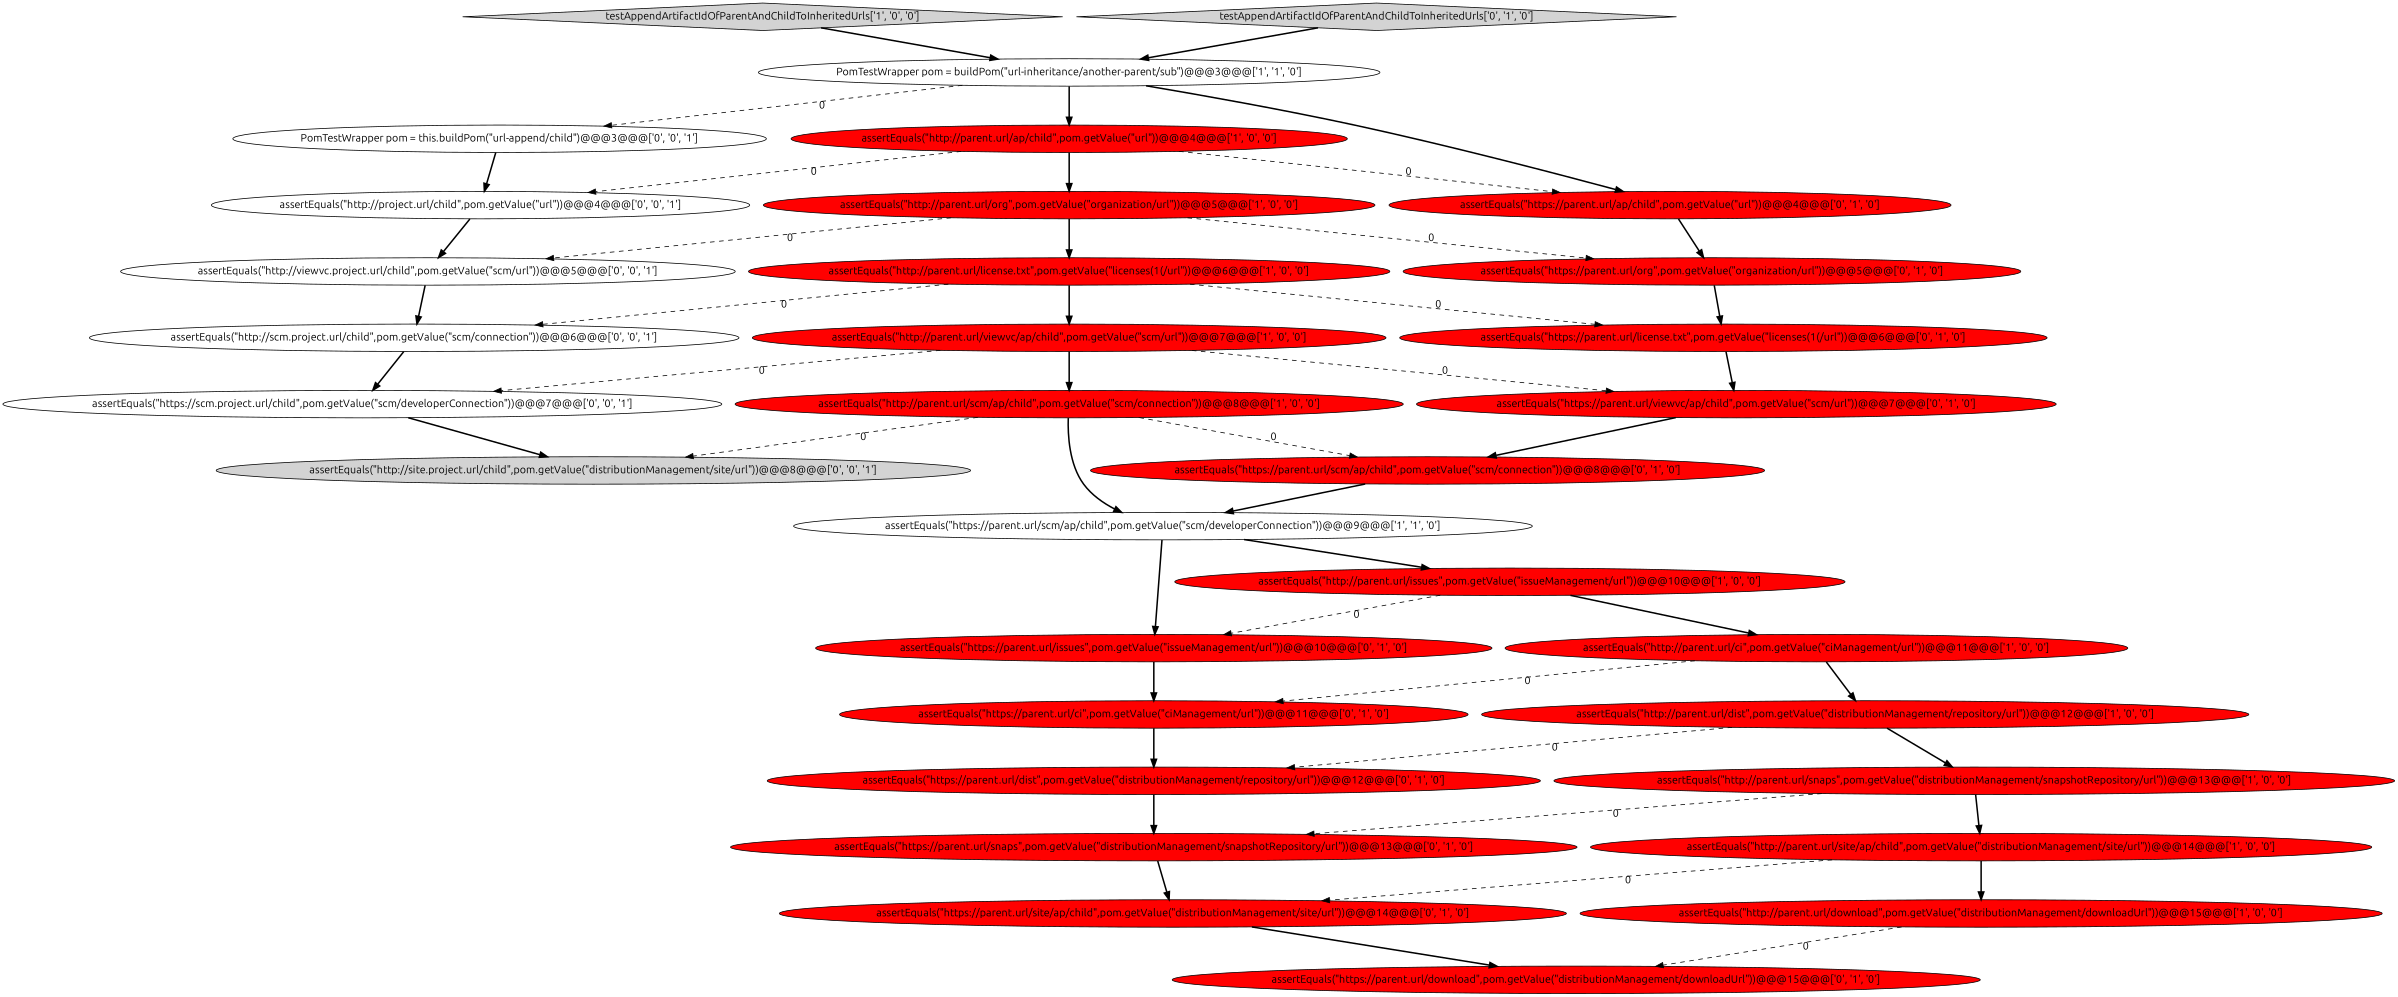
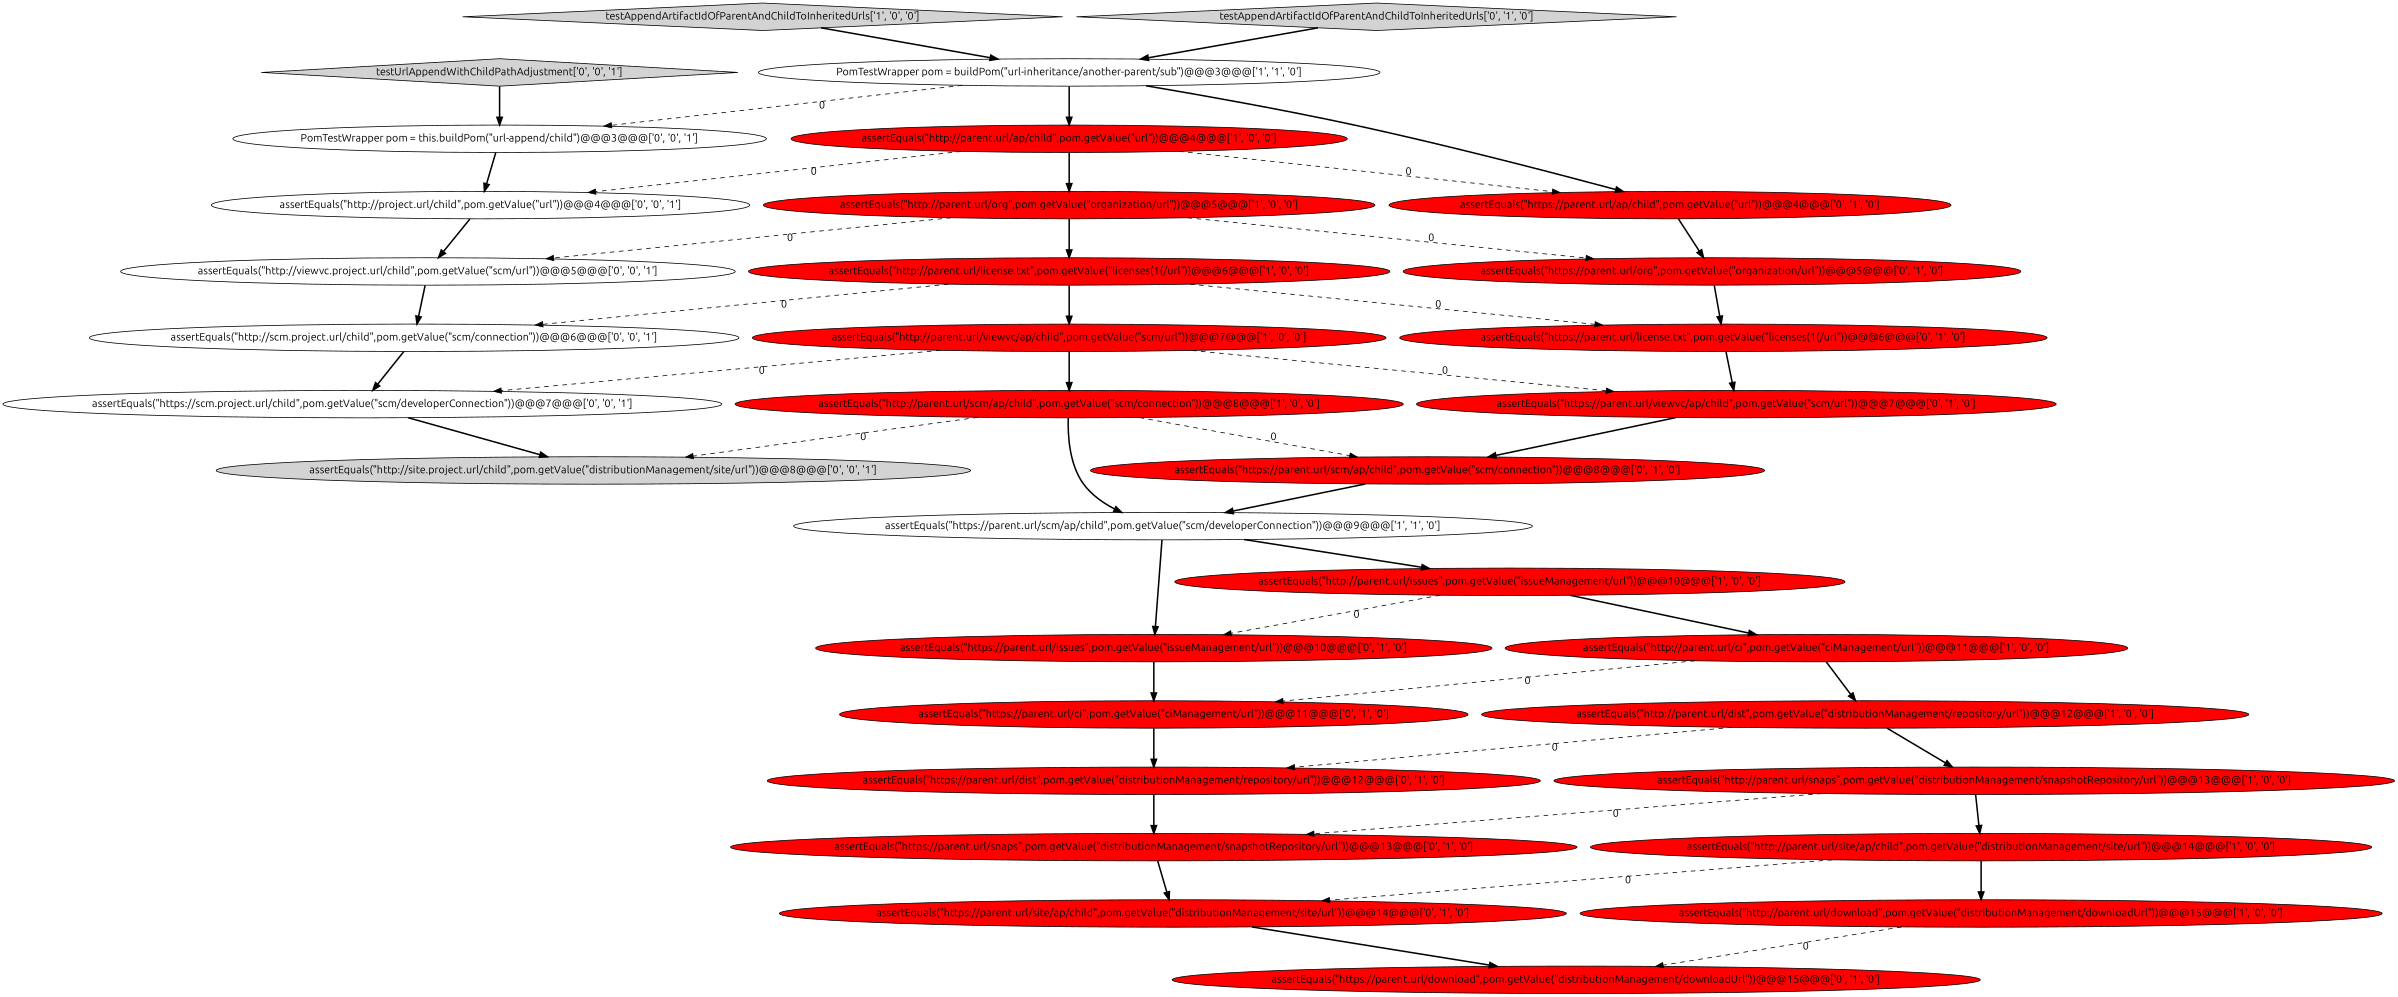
none -> (500, 72)
